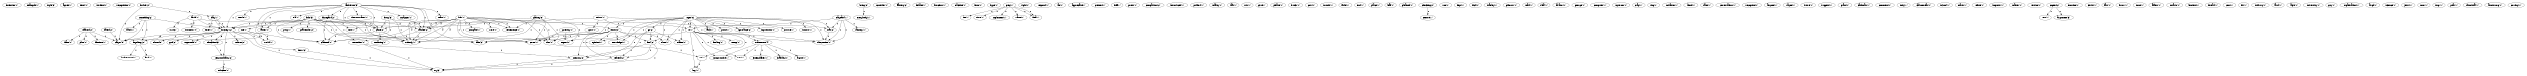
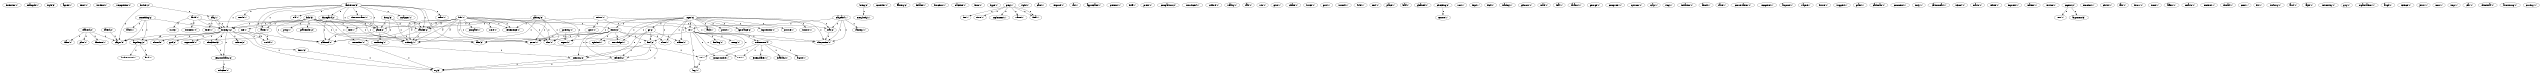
none -> (1041, 5)
